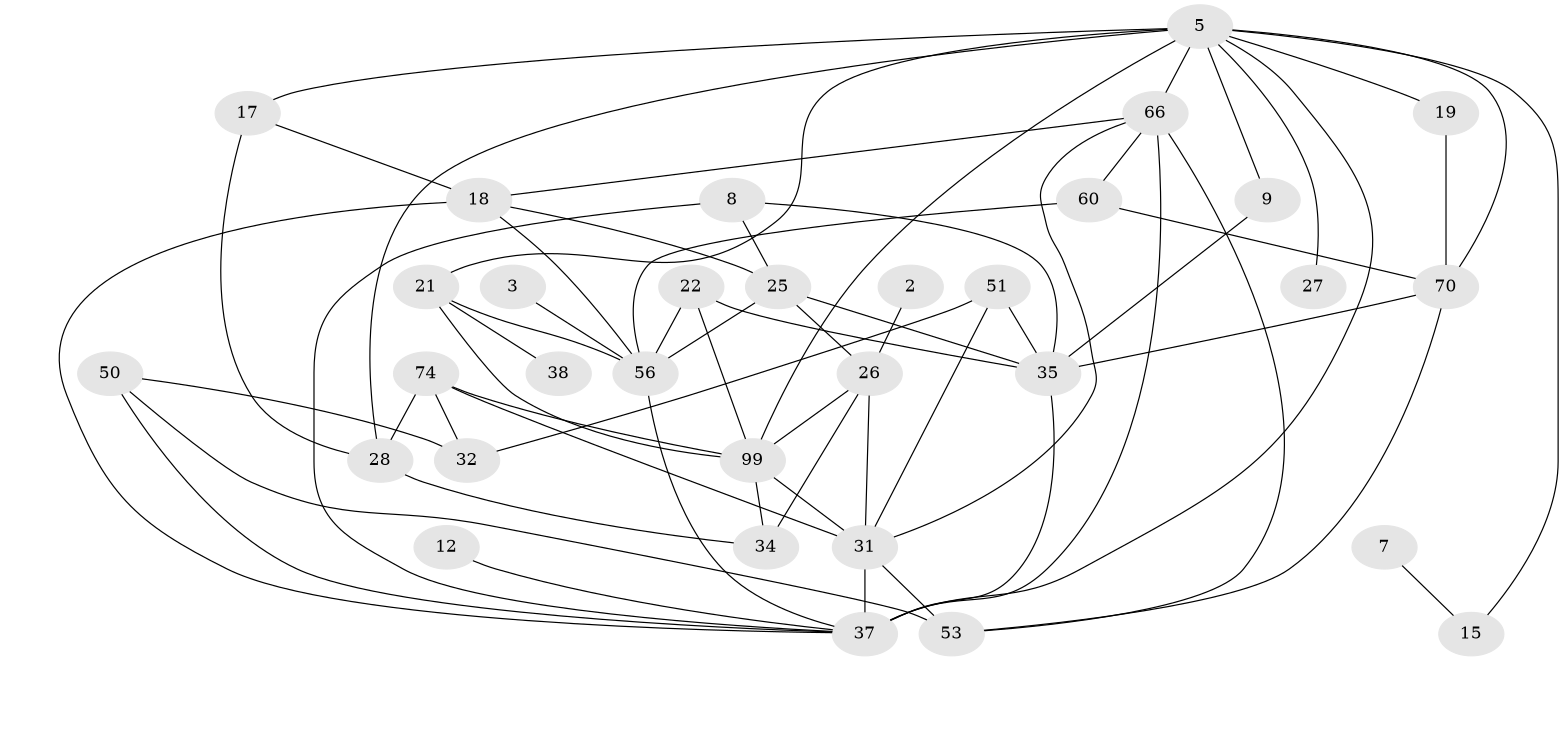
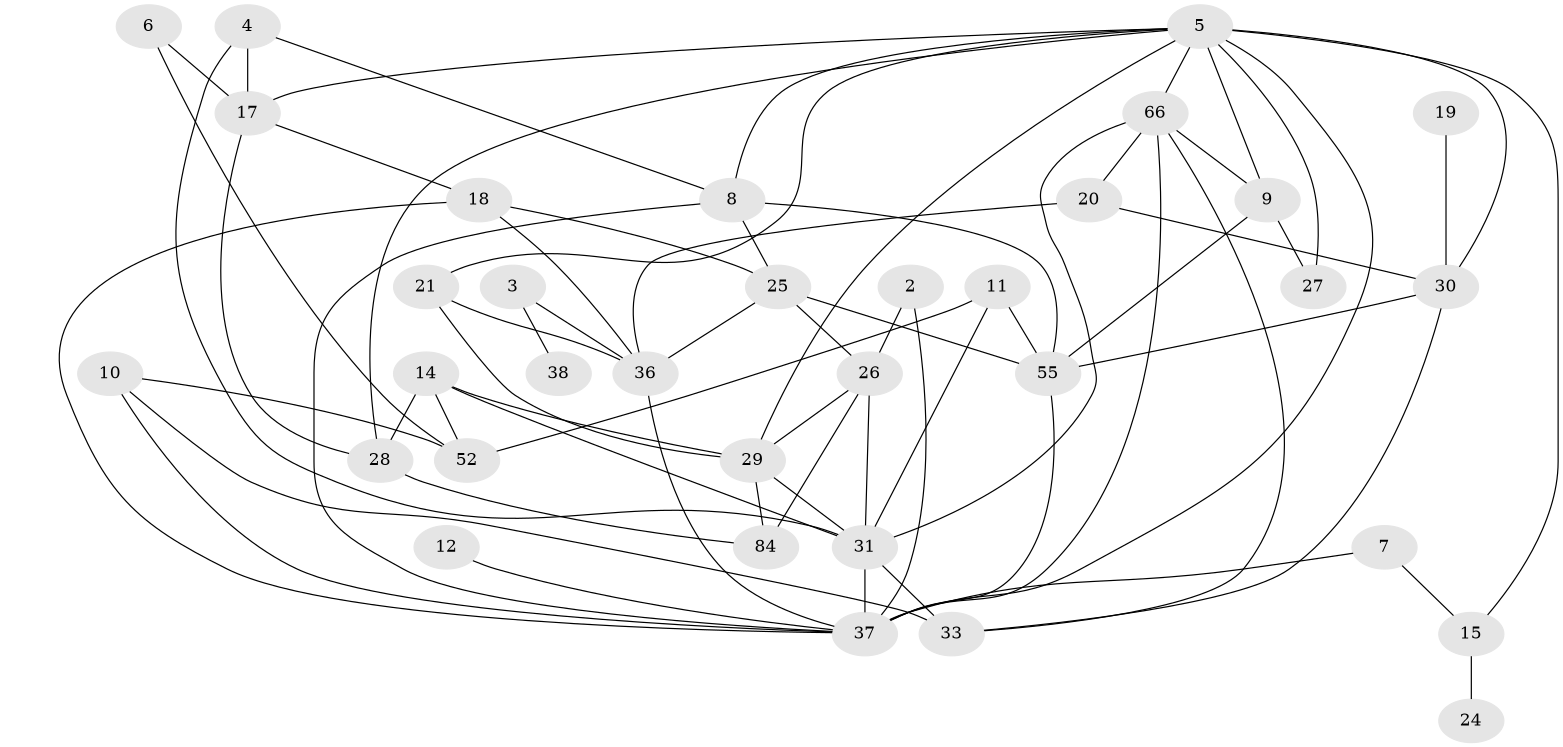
none -> (149, 27)
none -> (248, 27)
(1325, 67) -> (922, 50)
(817, 157) -> (1212, 157)
(1089, 200) -> (1089, 200)
none -> (1289, 240)
(691, 287) -> none
(998, 287) -> (998, 287)
(1446, 287) -> (1446, 287)
(493, 330) -> (531, 321)
(110, 374) -> (110, 374)
(426, 374) -> (426, 374)
(646, 374) -> (646, 374)
(1048, 374) -> (1048, 374)
(467, 461) -> (467, 461)
(753, 461) -> (753, 461)
none -> (925, 466)
(766, 547) -> (766, 547)
none -> (1120, 580)
(952, 634) -> (952, 634)
none -> (1471, 721)
